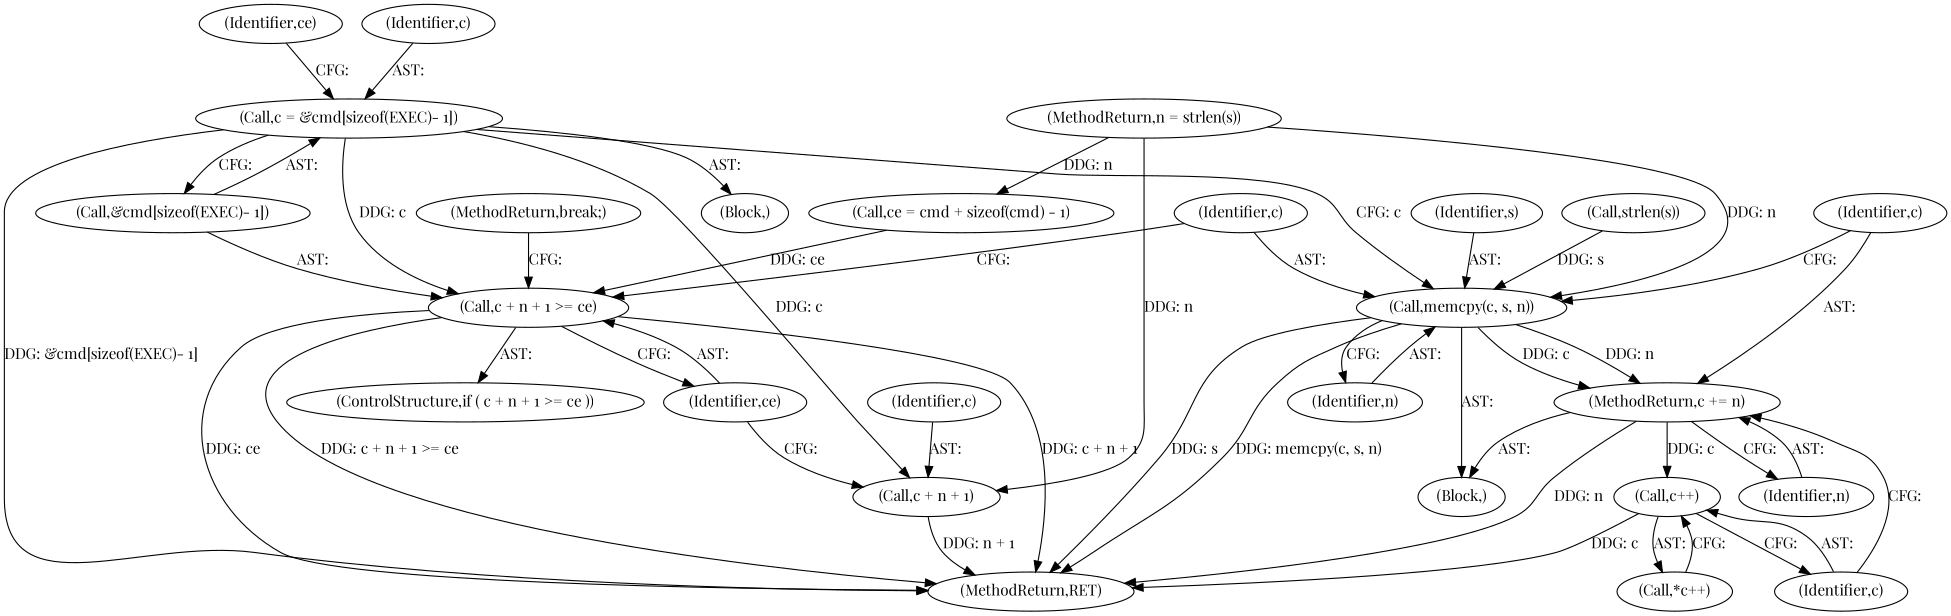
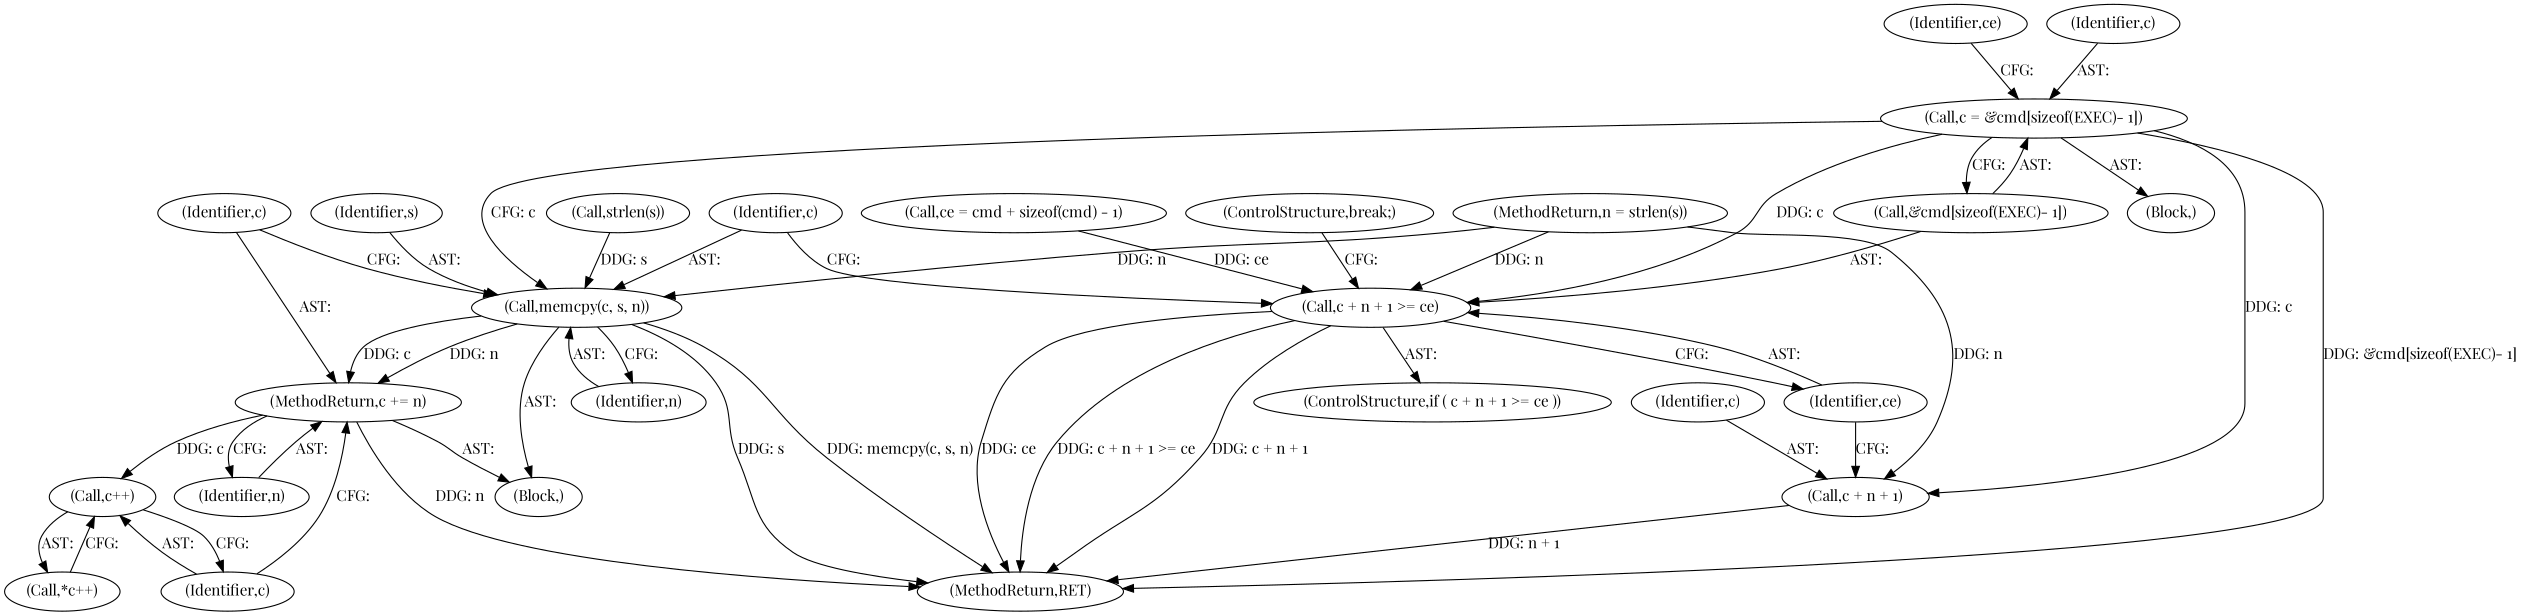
(1058, 163) -> (1485, 259)
(529, 213) -> (1310, 213)
(1396, 574) -> none
